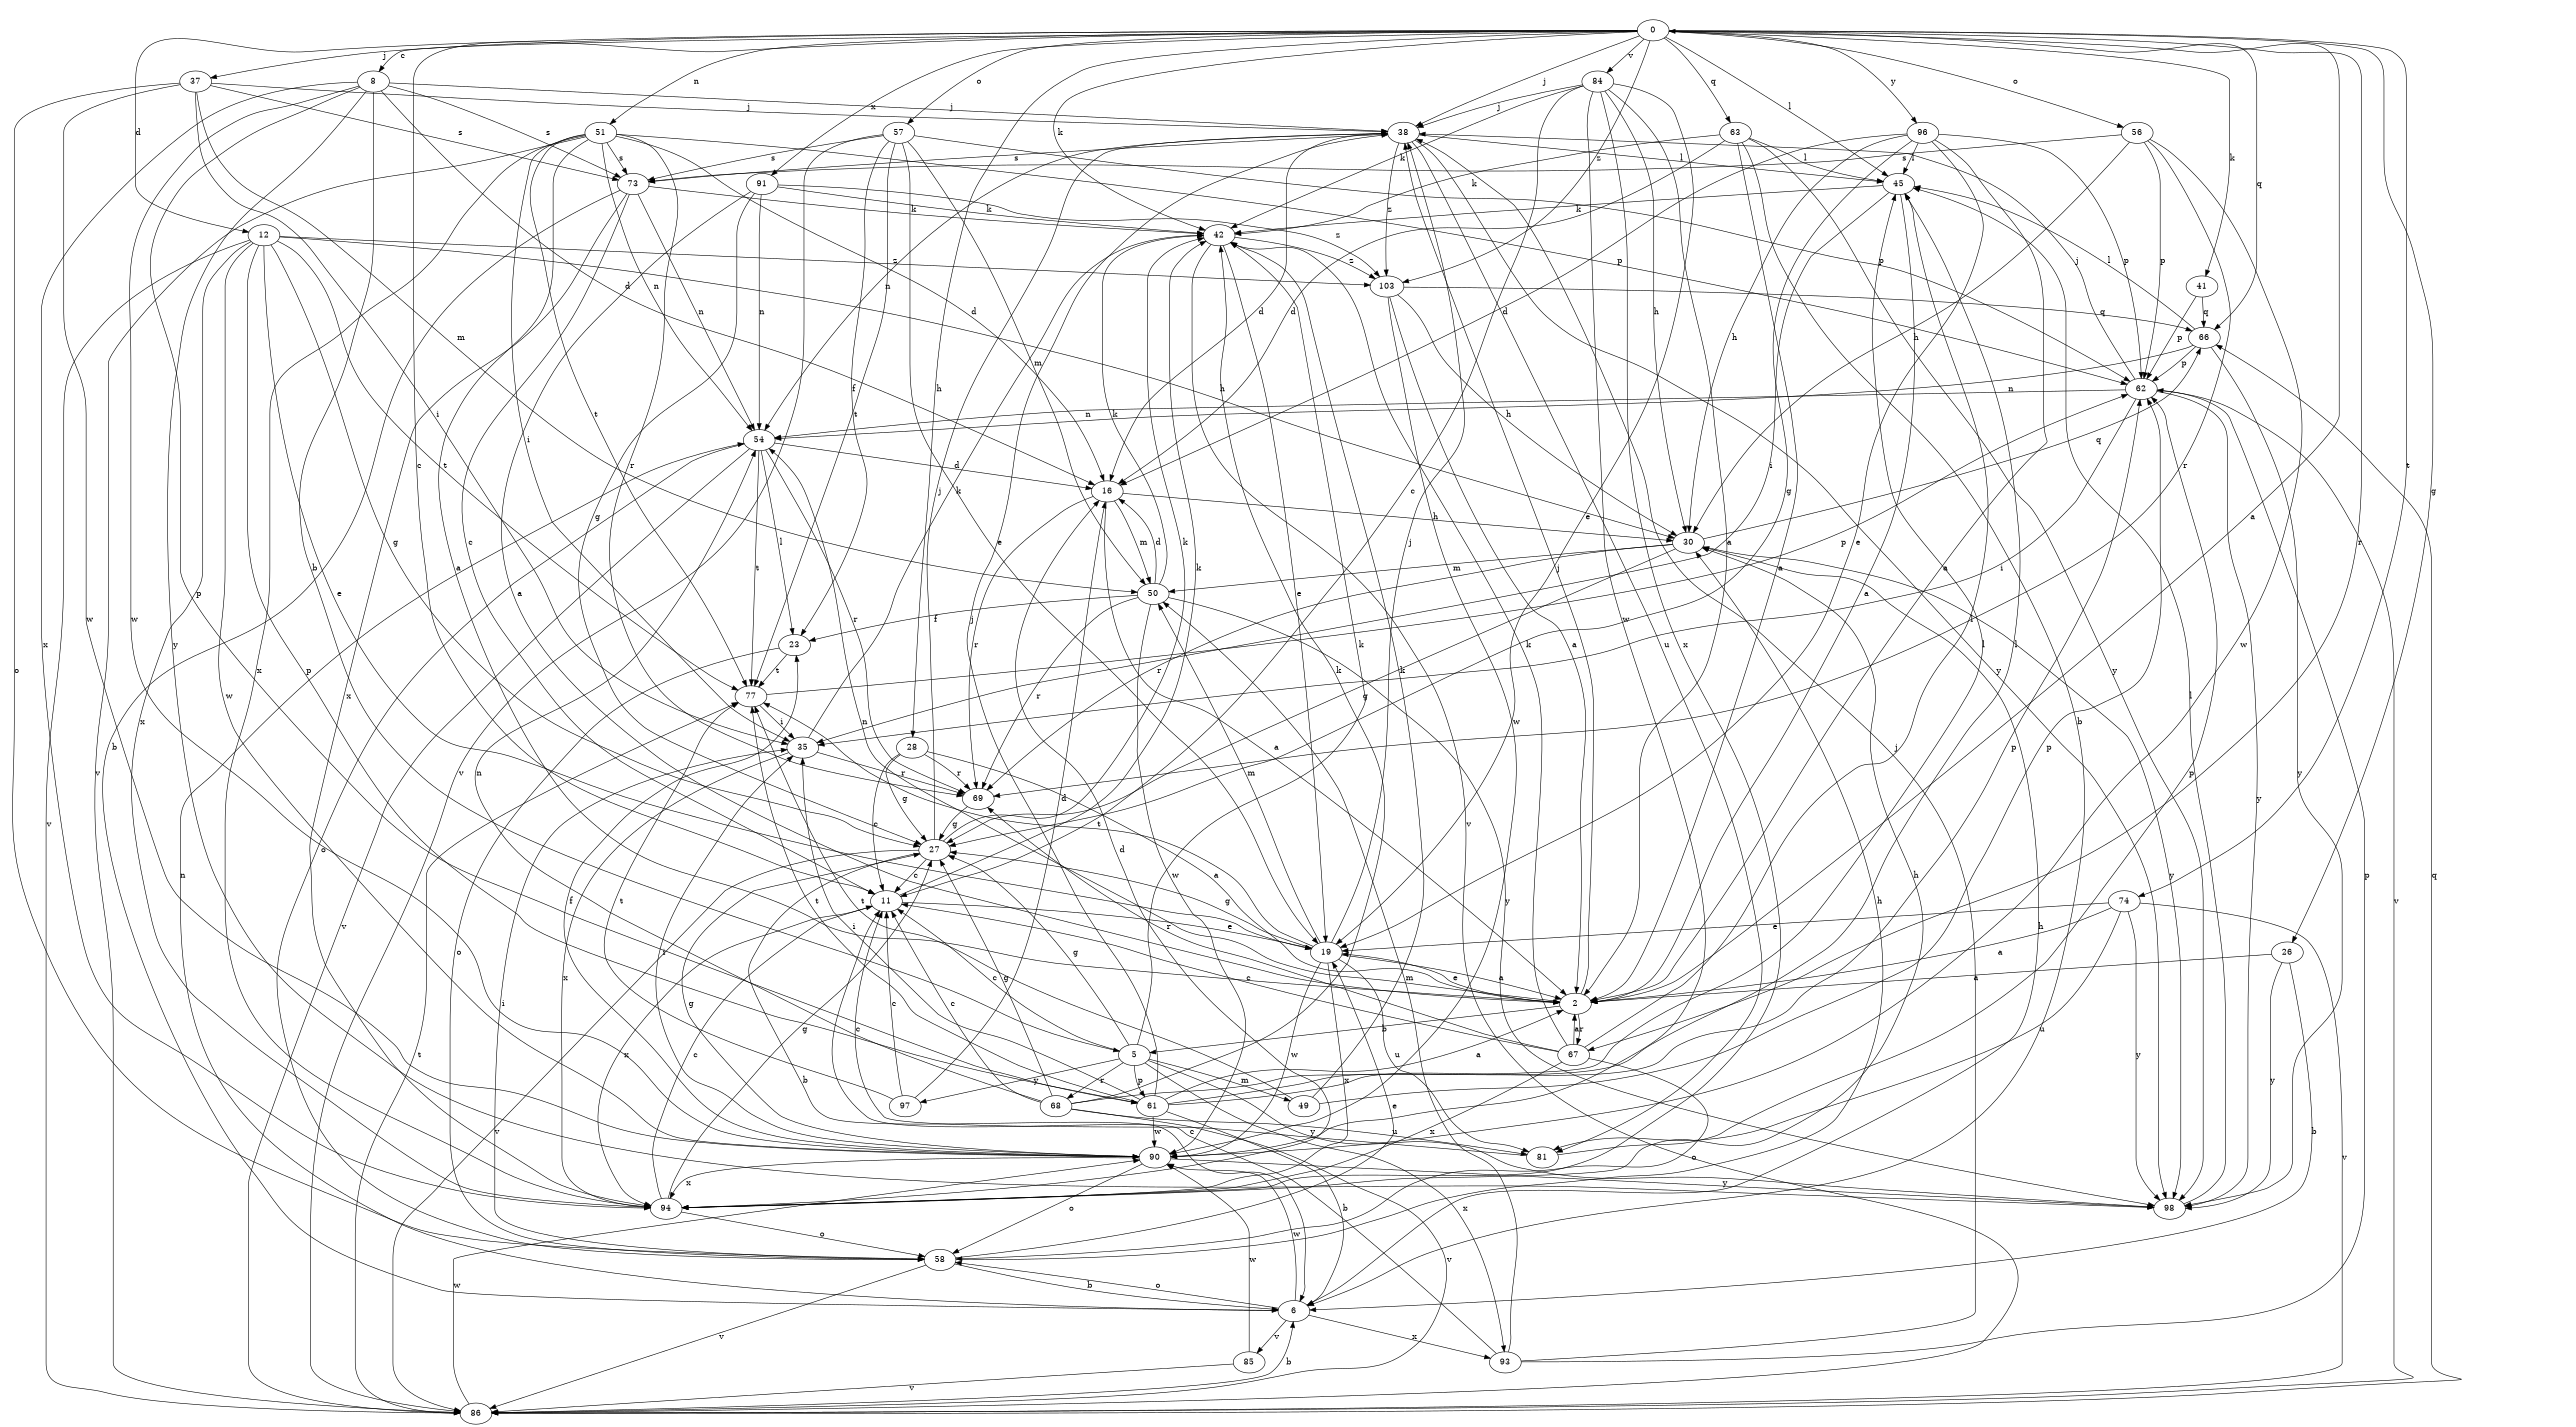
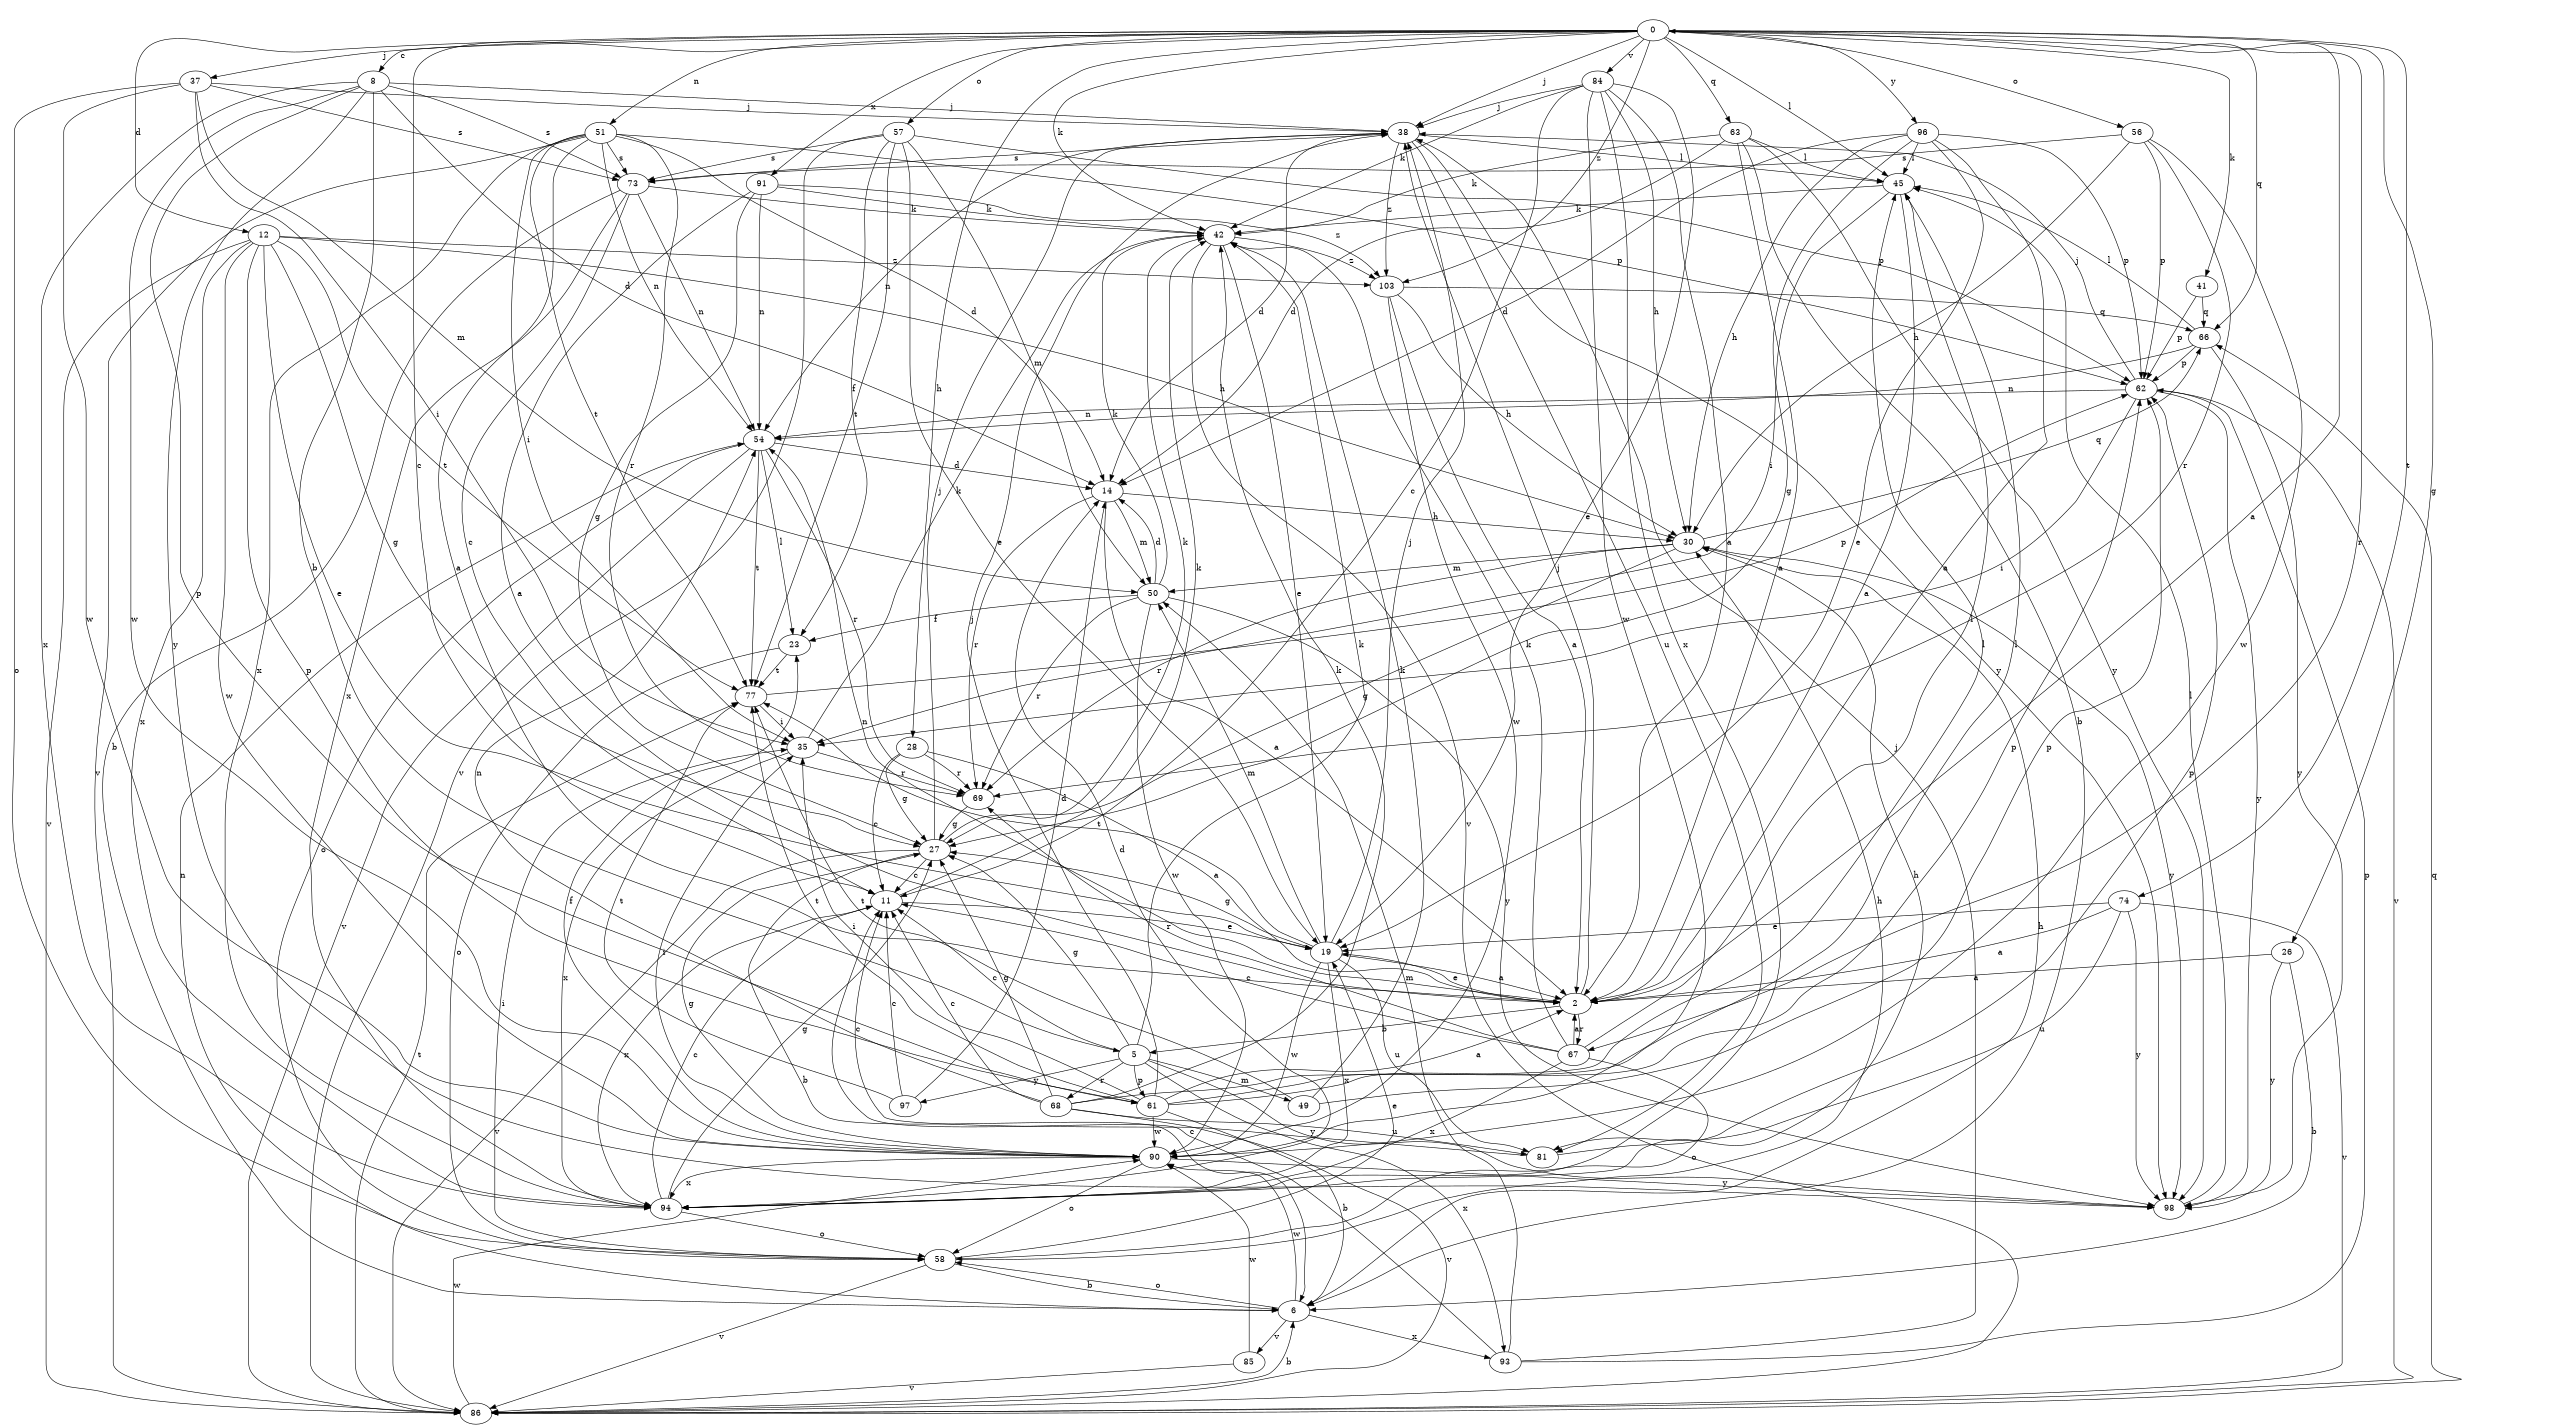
(1107, 491) -> (1107, 491)
